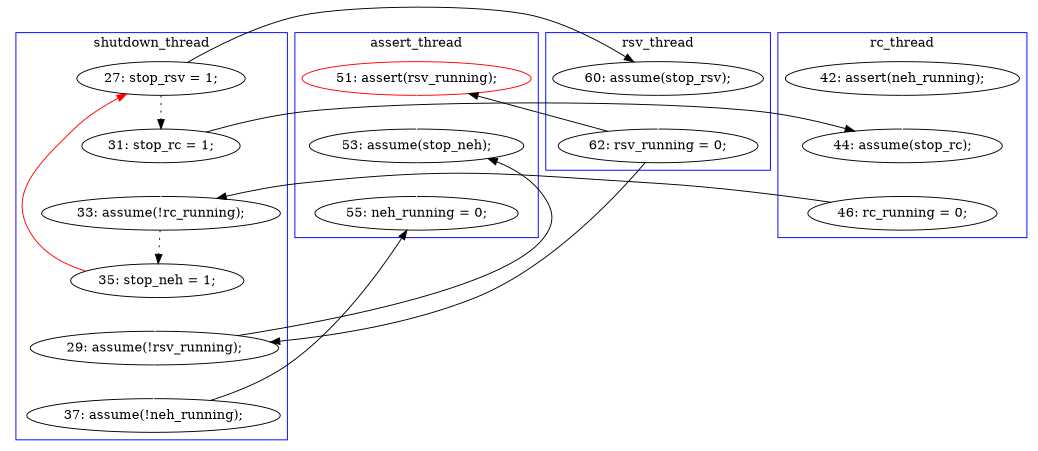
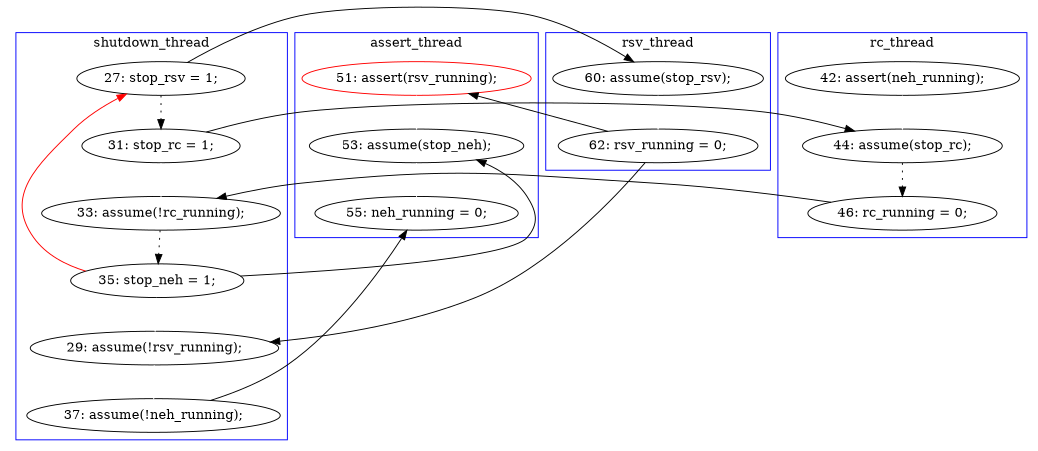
none -> (902, 175)
(447, 289) -> (435, 260)
